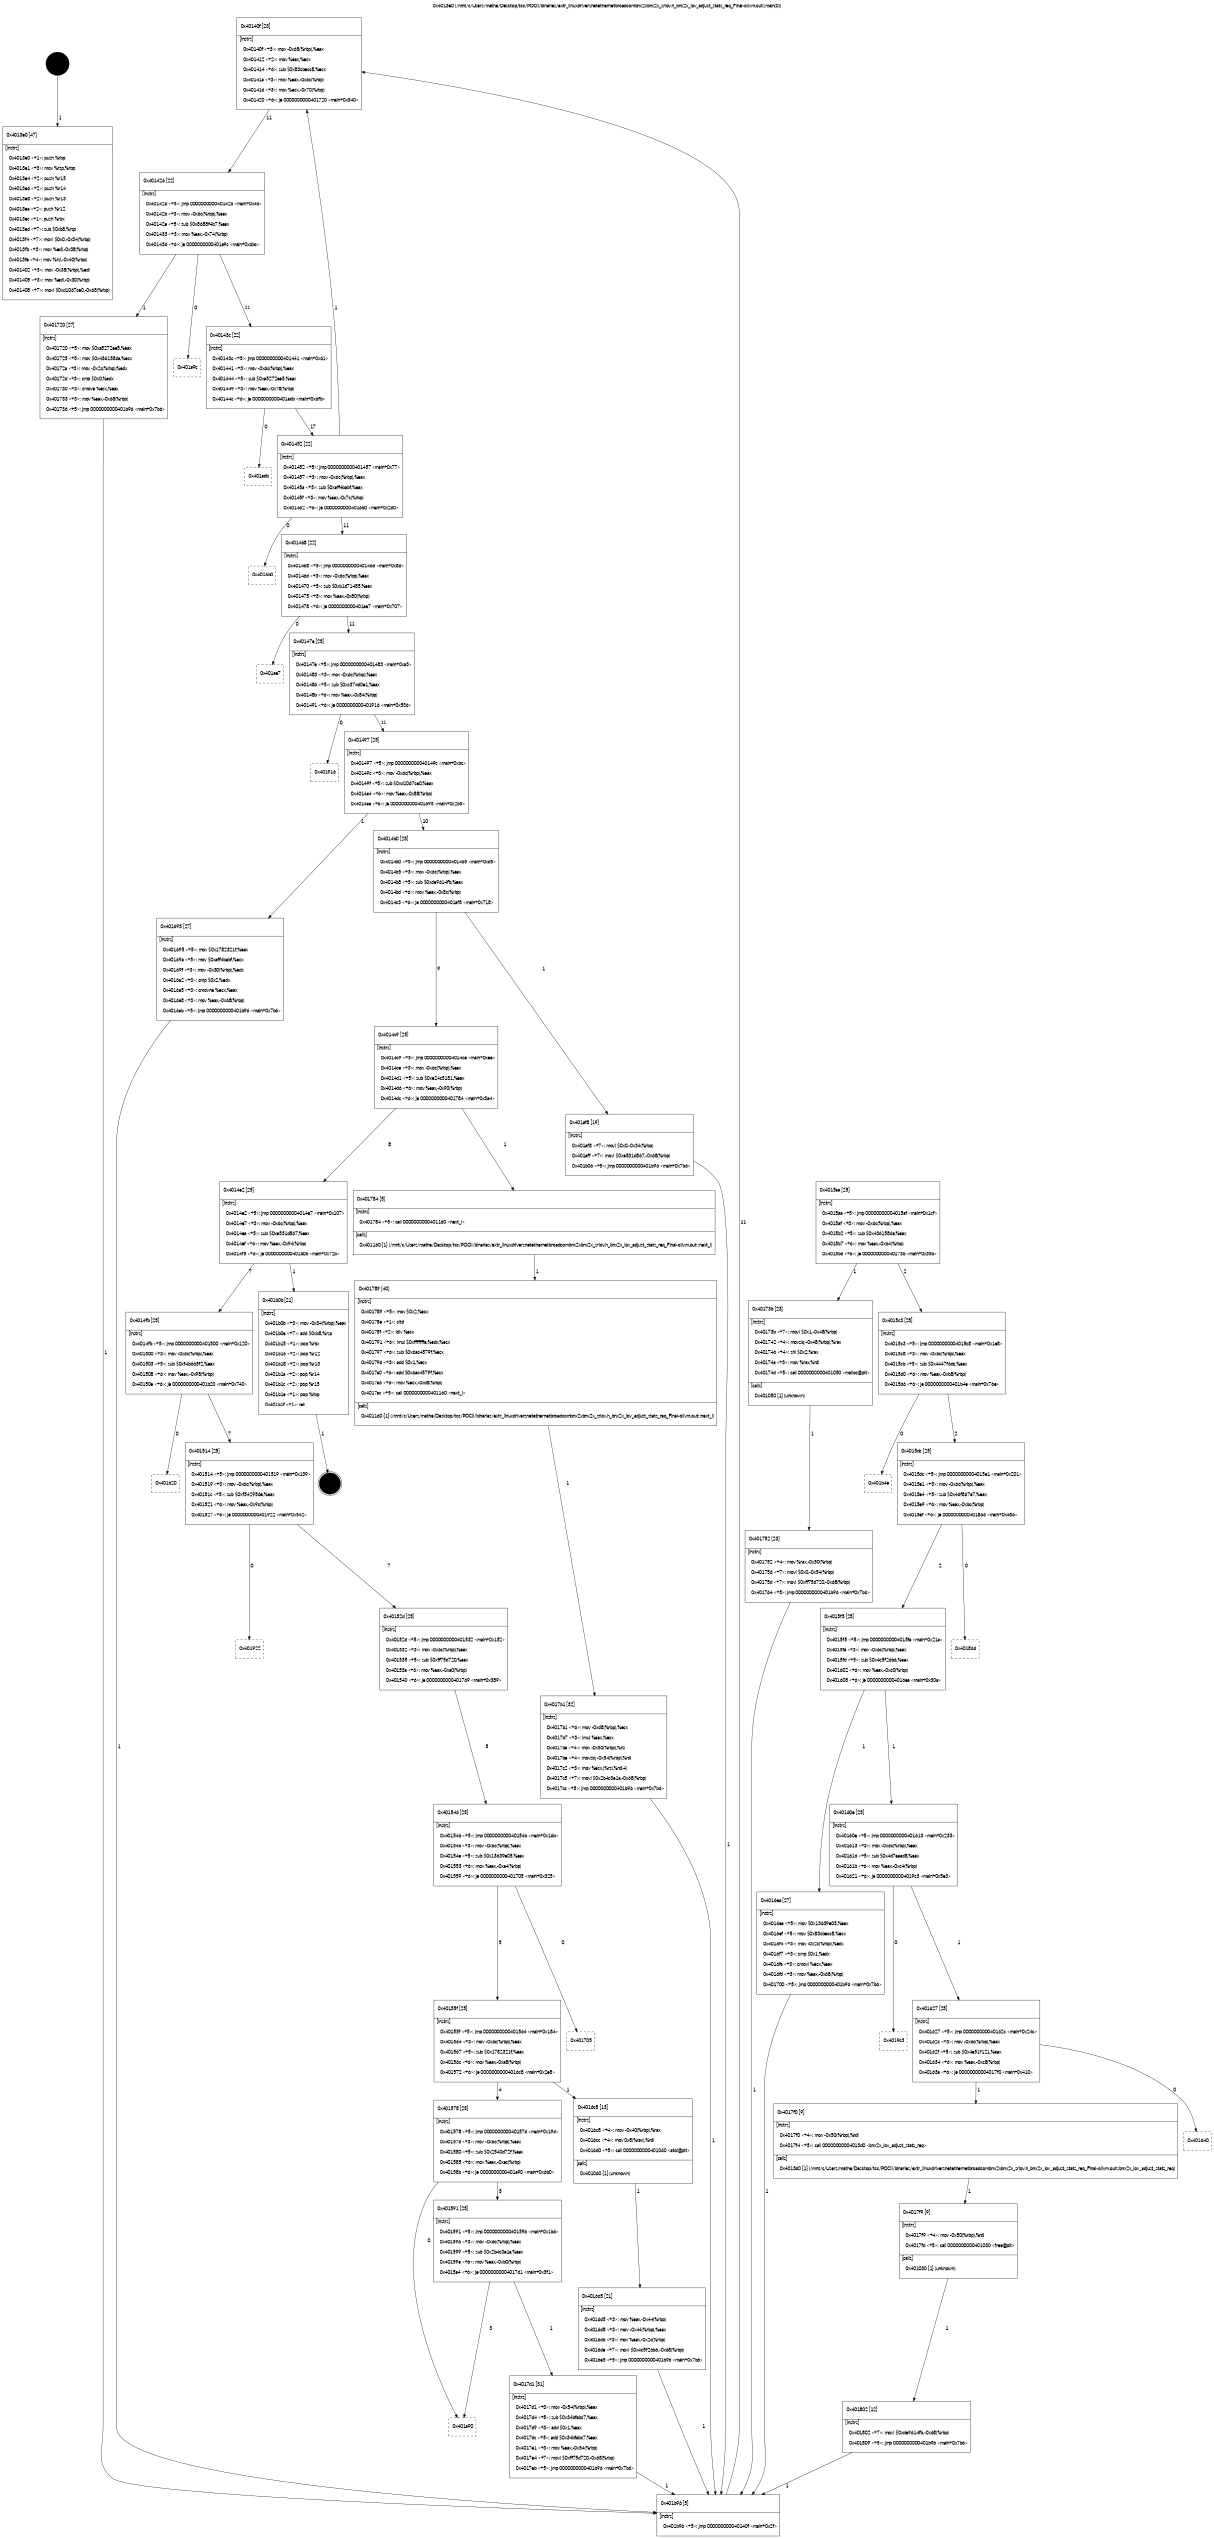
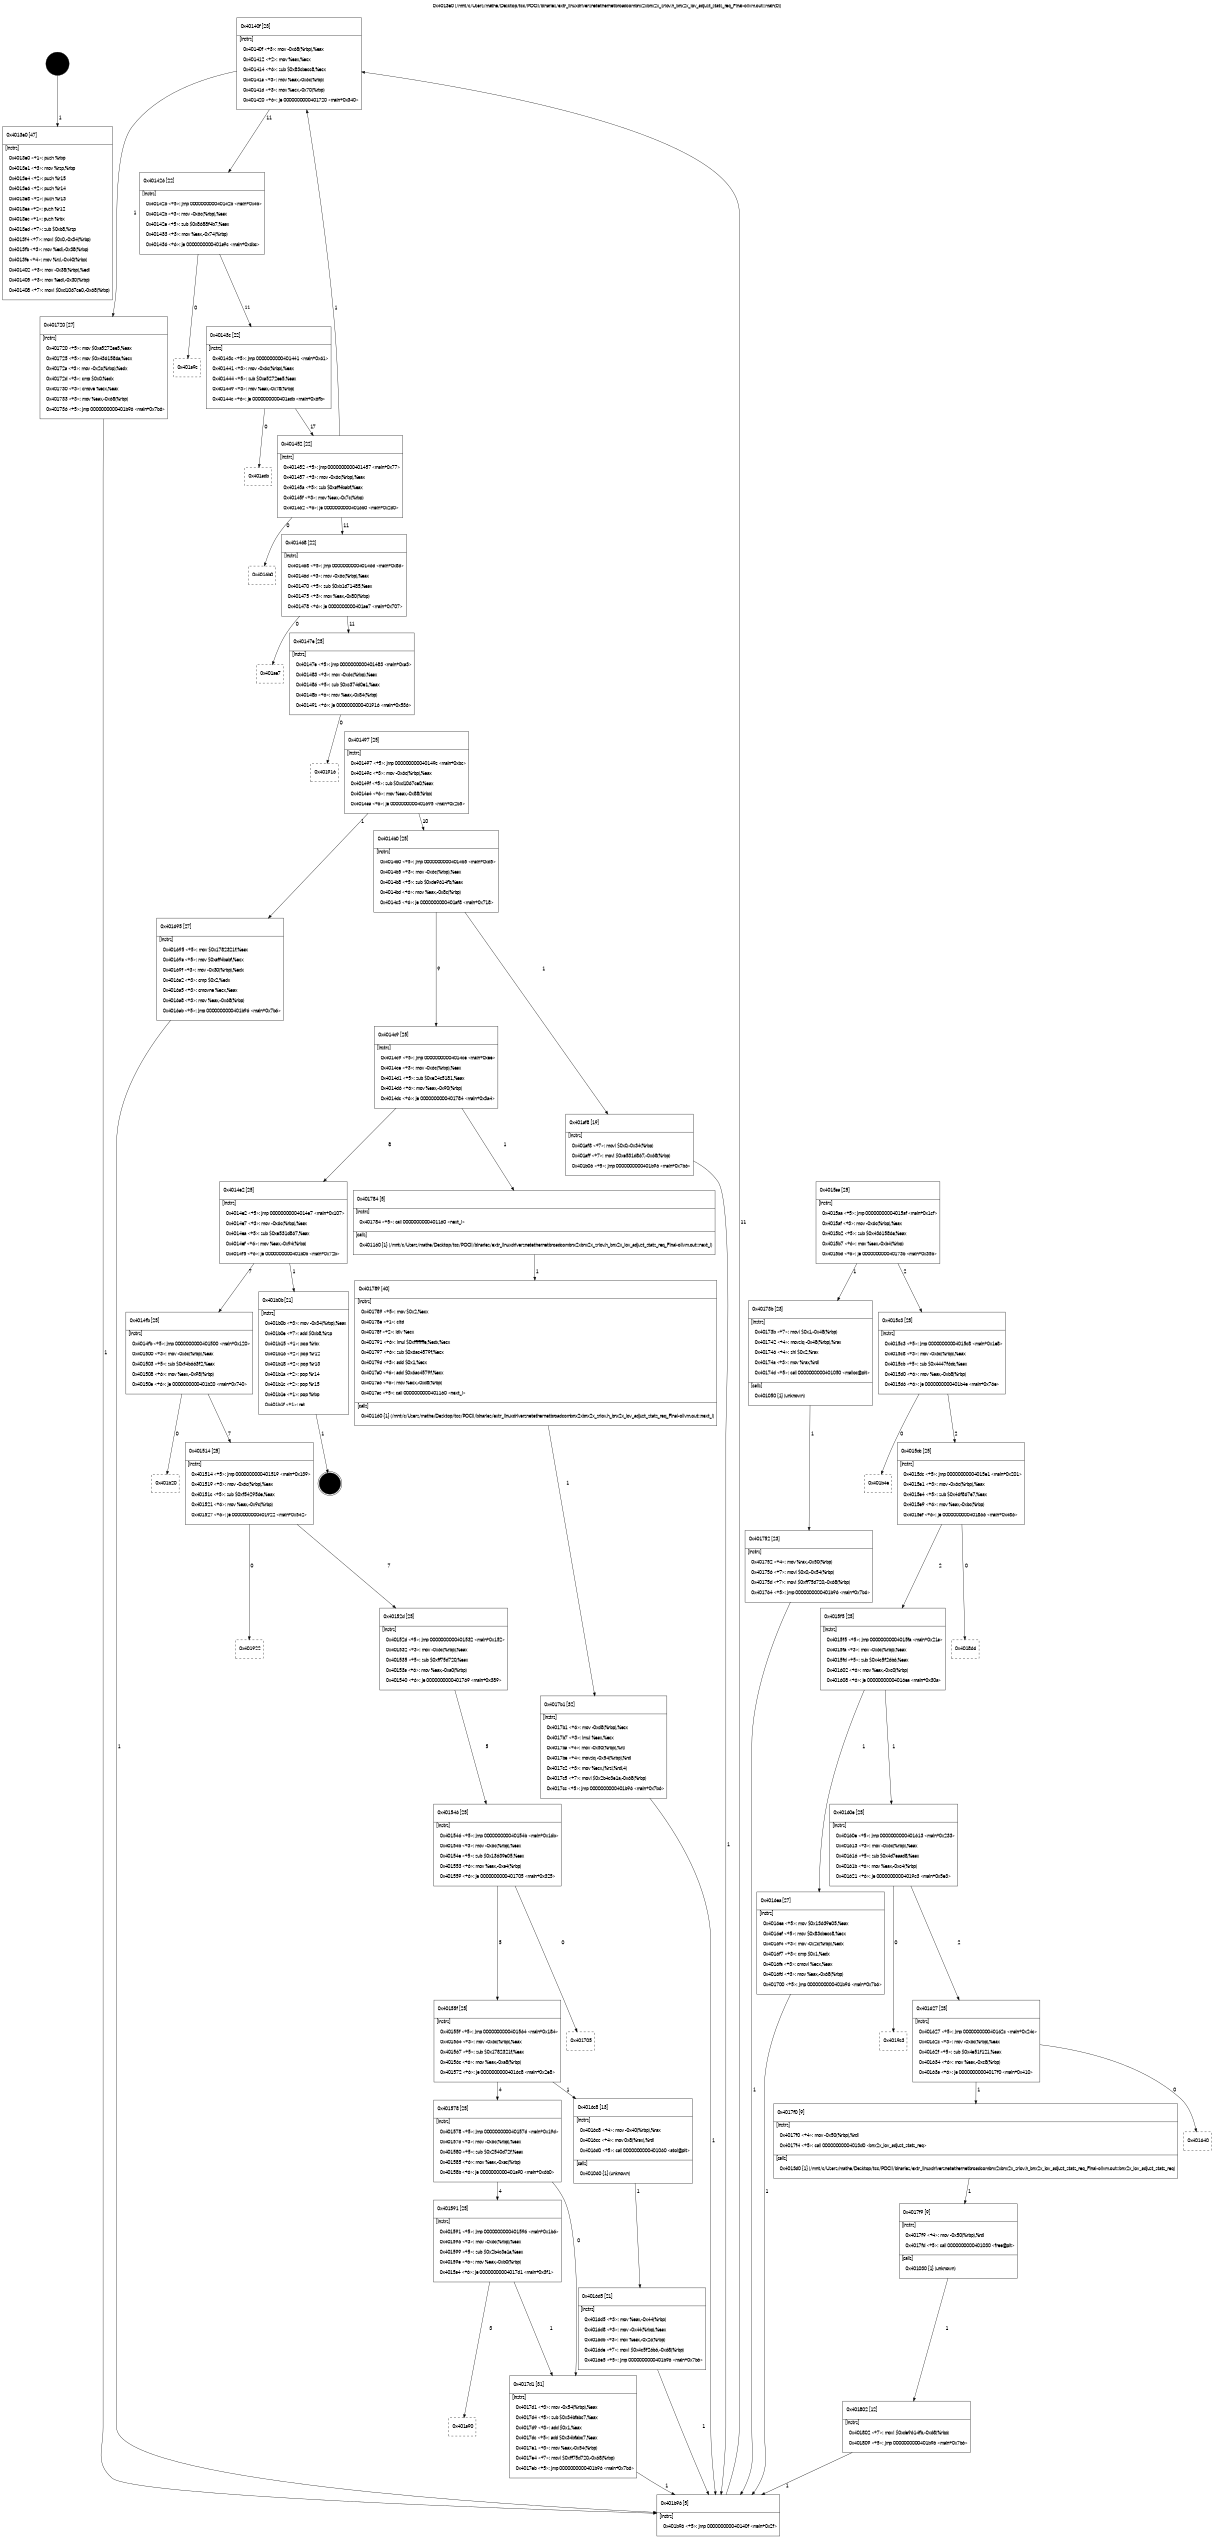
(157, 284) -> (121, 159)
(378, 722) -> none
(958, 1943) -> (958, 1943)
(500, 2192) -> (500, 2192)
(417, 2299) -> (576, 2275)
